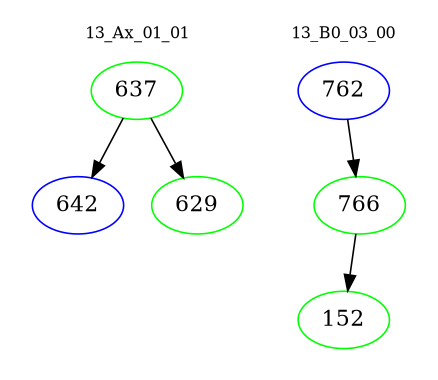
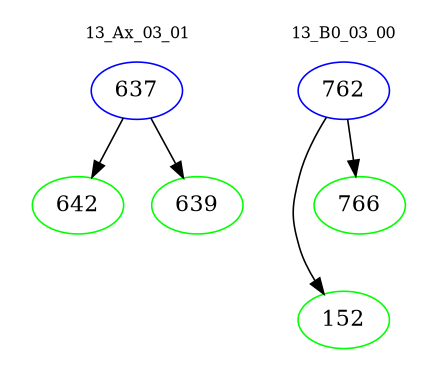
(138, 34) -> (138, 34)
(137, 91) -> (137, 91)
(78, 205) -> (78, 205)
(197, 205) -> (197, 205)
(353, 254) -> (295, 198)
